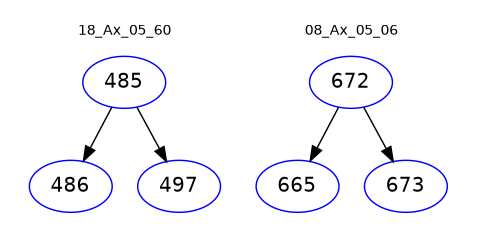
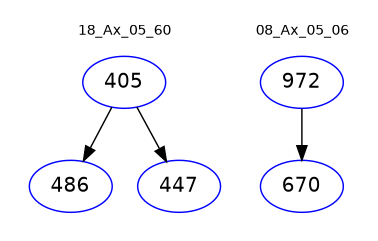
(124, 82) -> (124, 82)
(351, 82) -> (302, 82)
(179, 186) -> (179, 186)
(298, 186) -> none
(406, 186) -> (302, 186)
